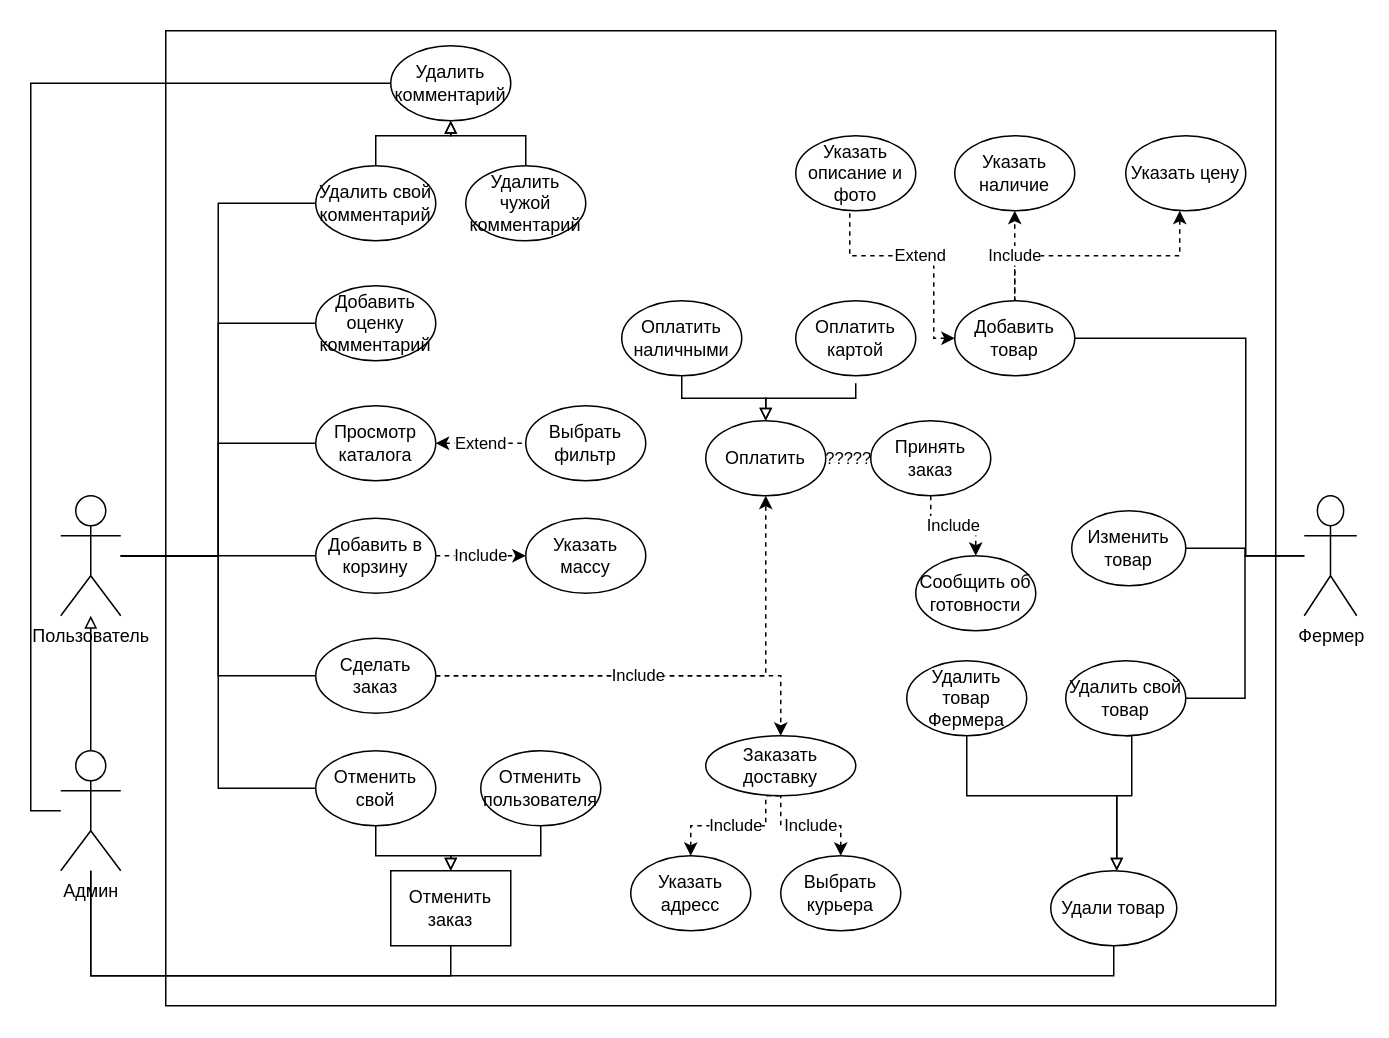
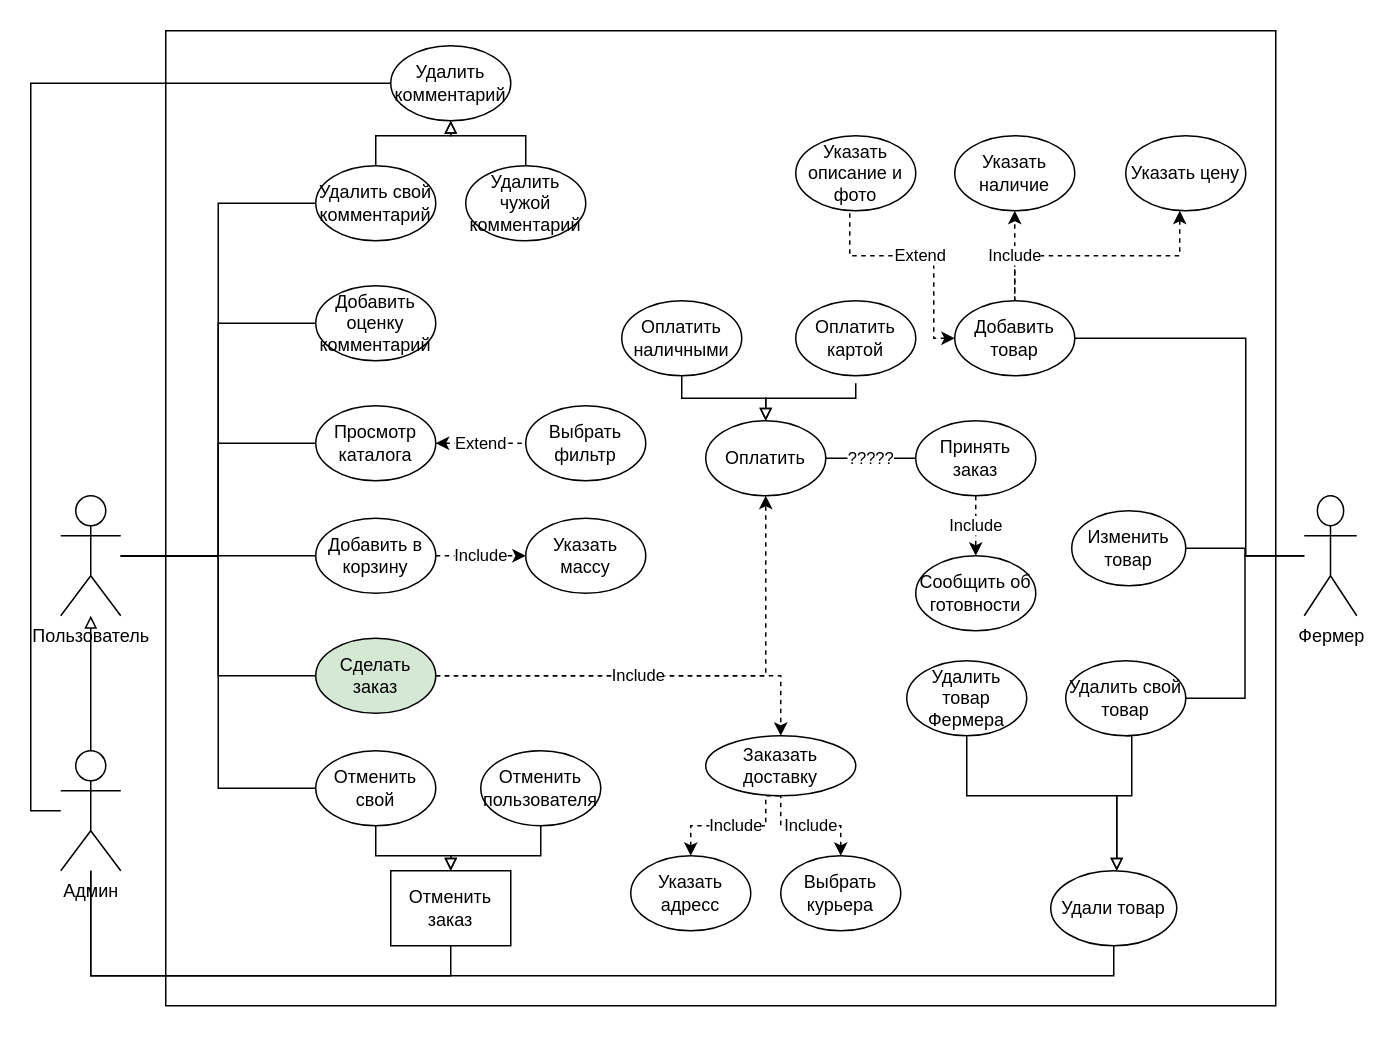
(931, 458) -> (976, 458)
(376, 676) -> (376, 676)
